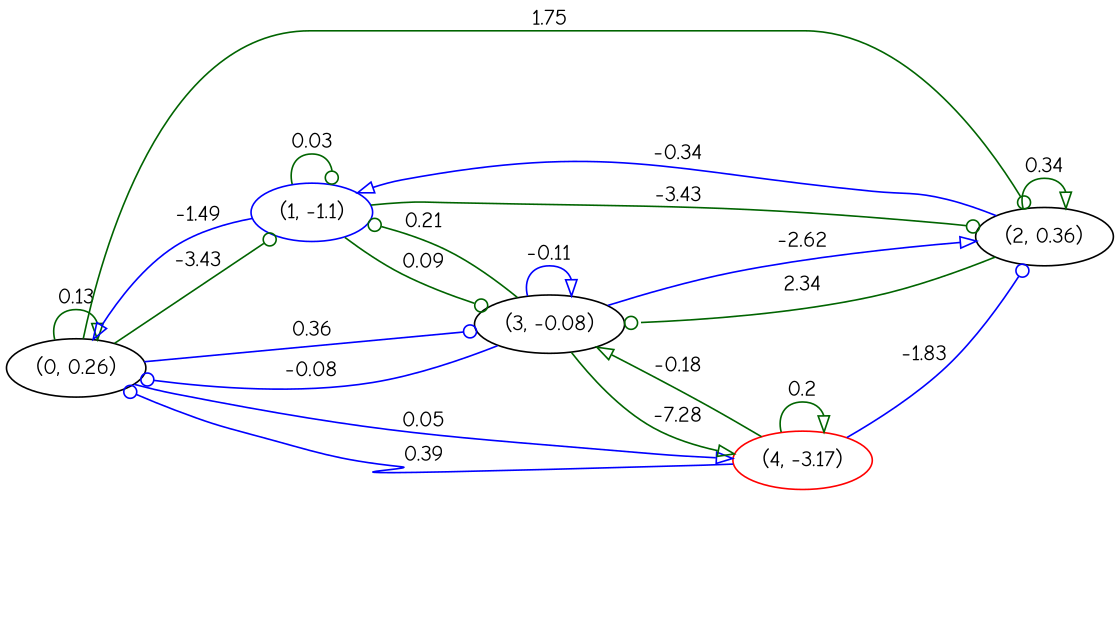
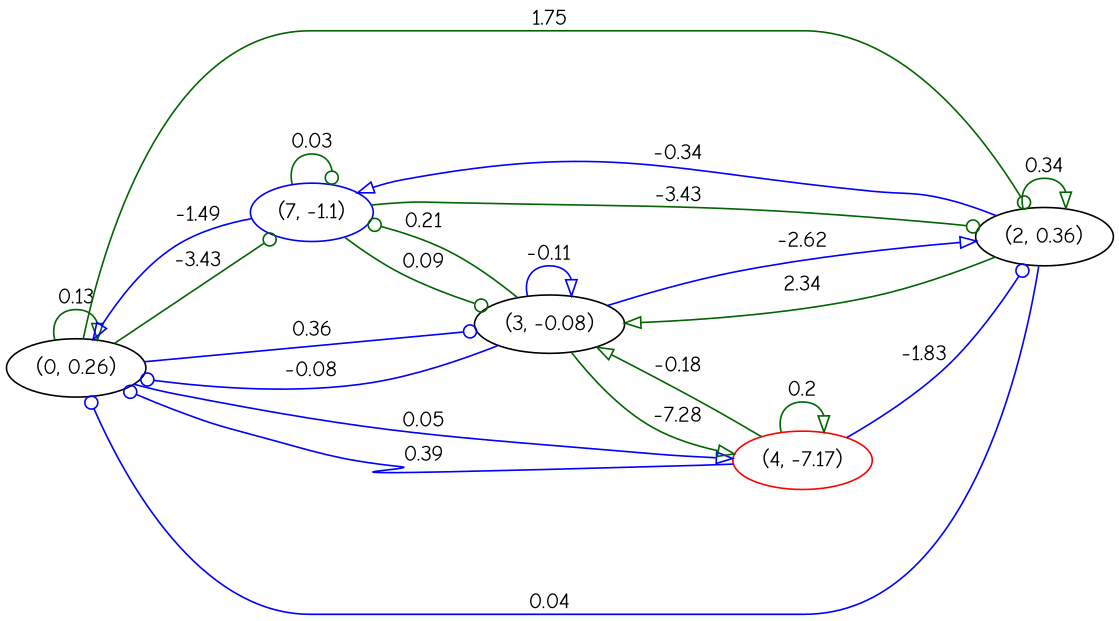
(312, 212) -> (312, 212)
(821, 306) -> (821, 306)
(803, 460) -> (803, 460)
none -> (626, 614)
